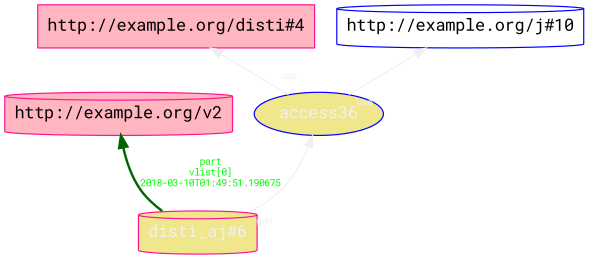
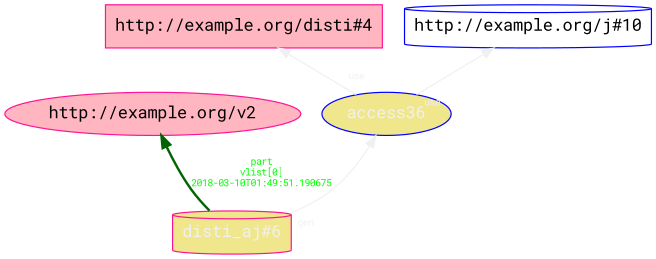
(119, 114) -> (153, 114)
